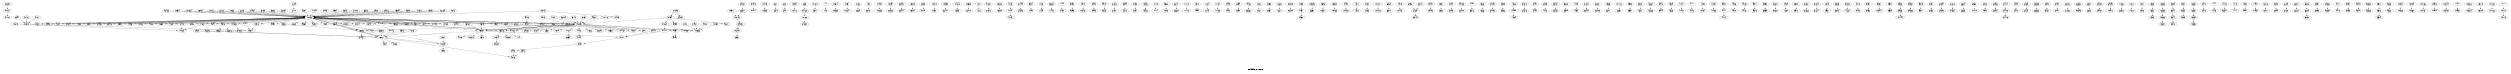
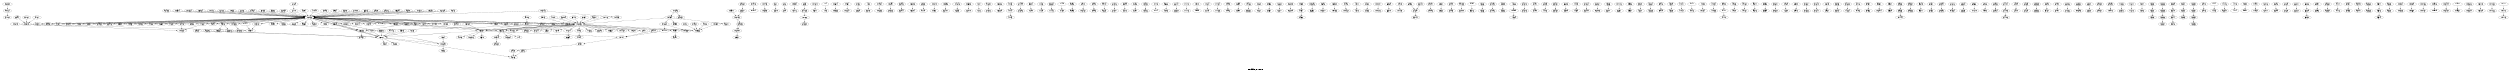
(482, 24) -> none
